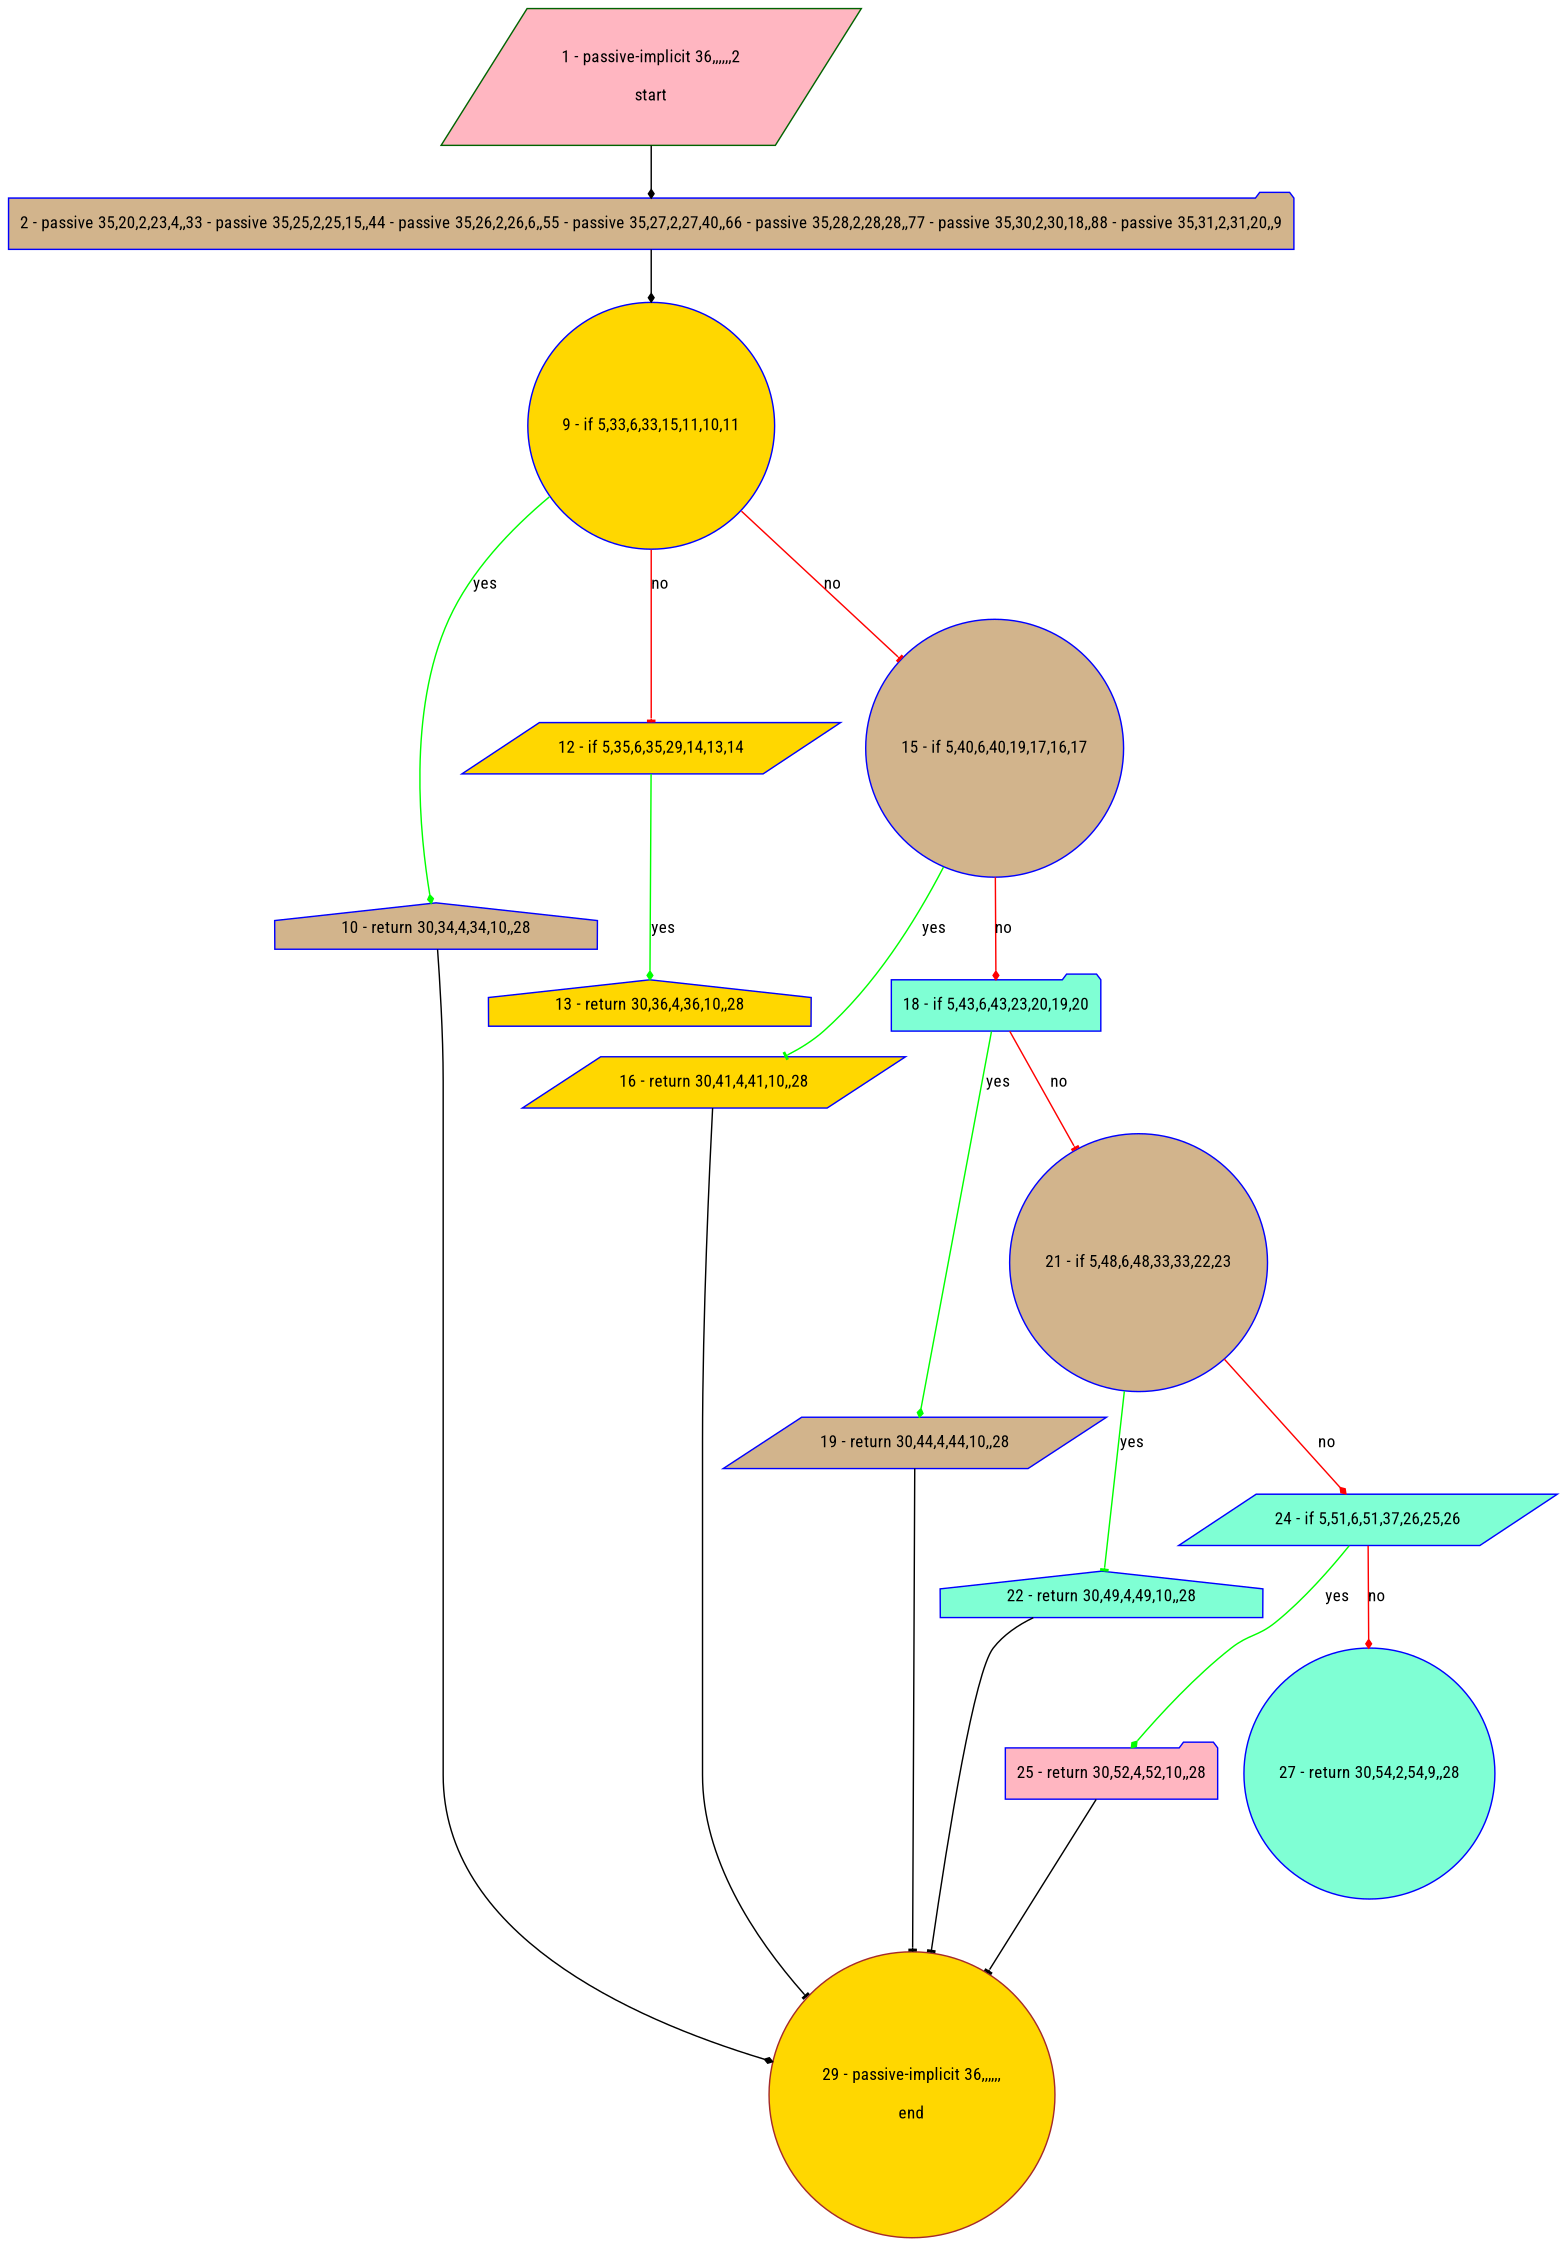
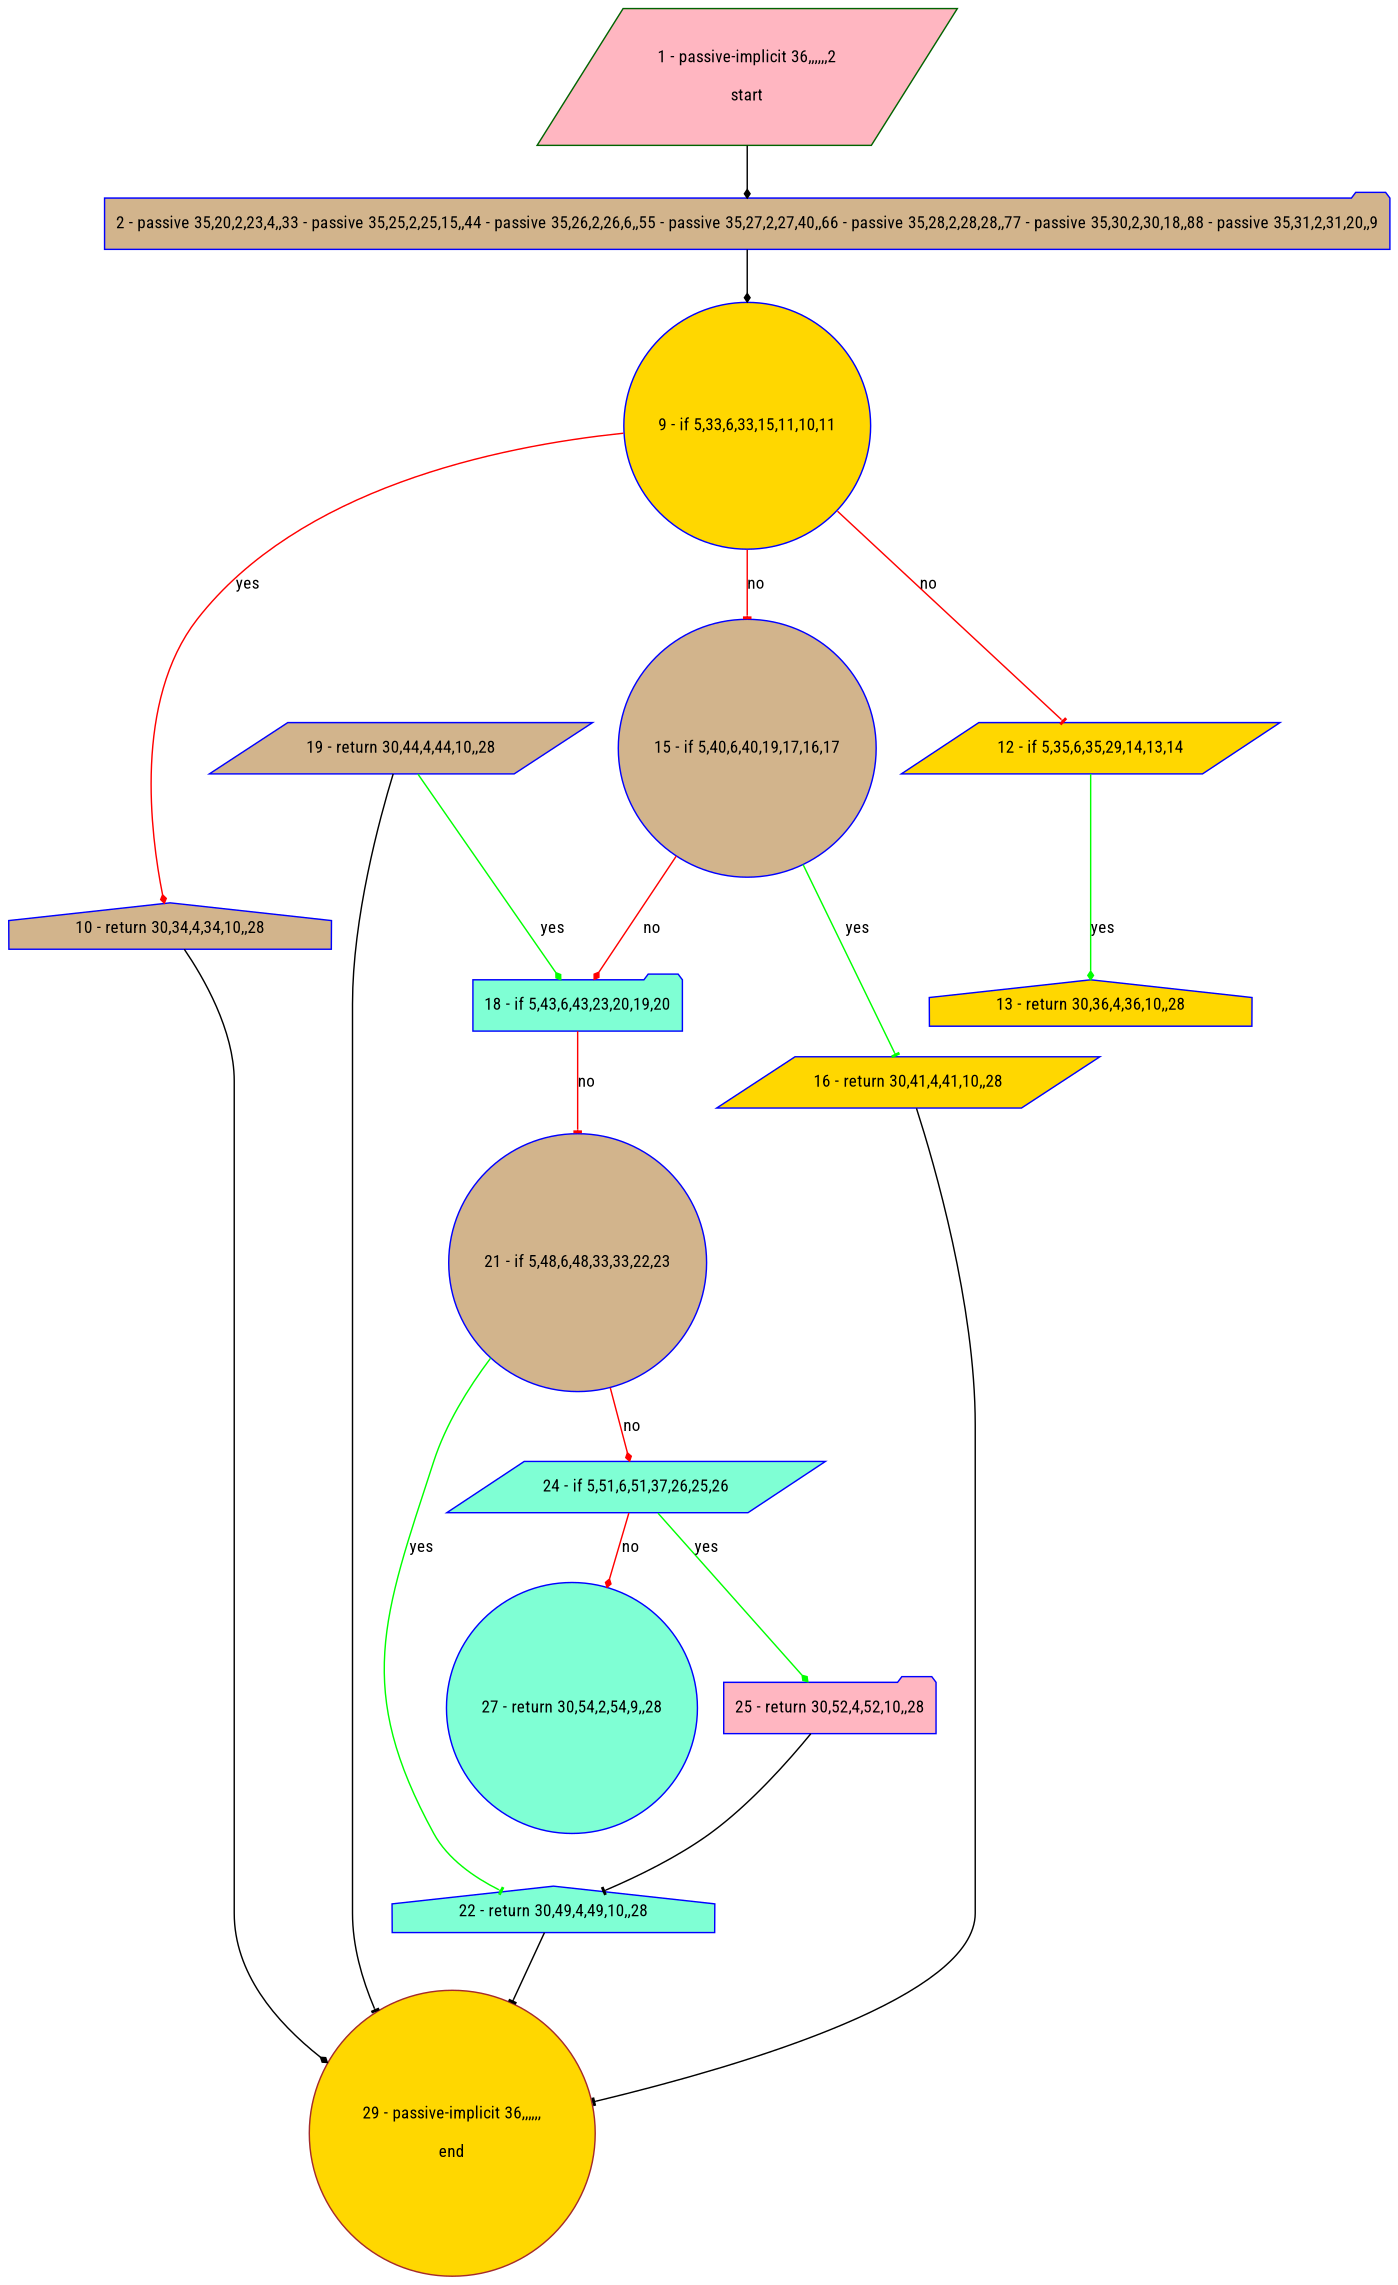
(431, 676) -> (267, 554)
(956, 1220) -> (487, 873)
(1043, 1884) -> (719, 1826)
